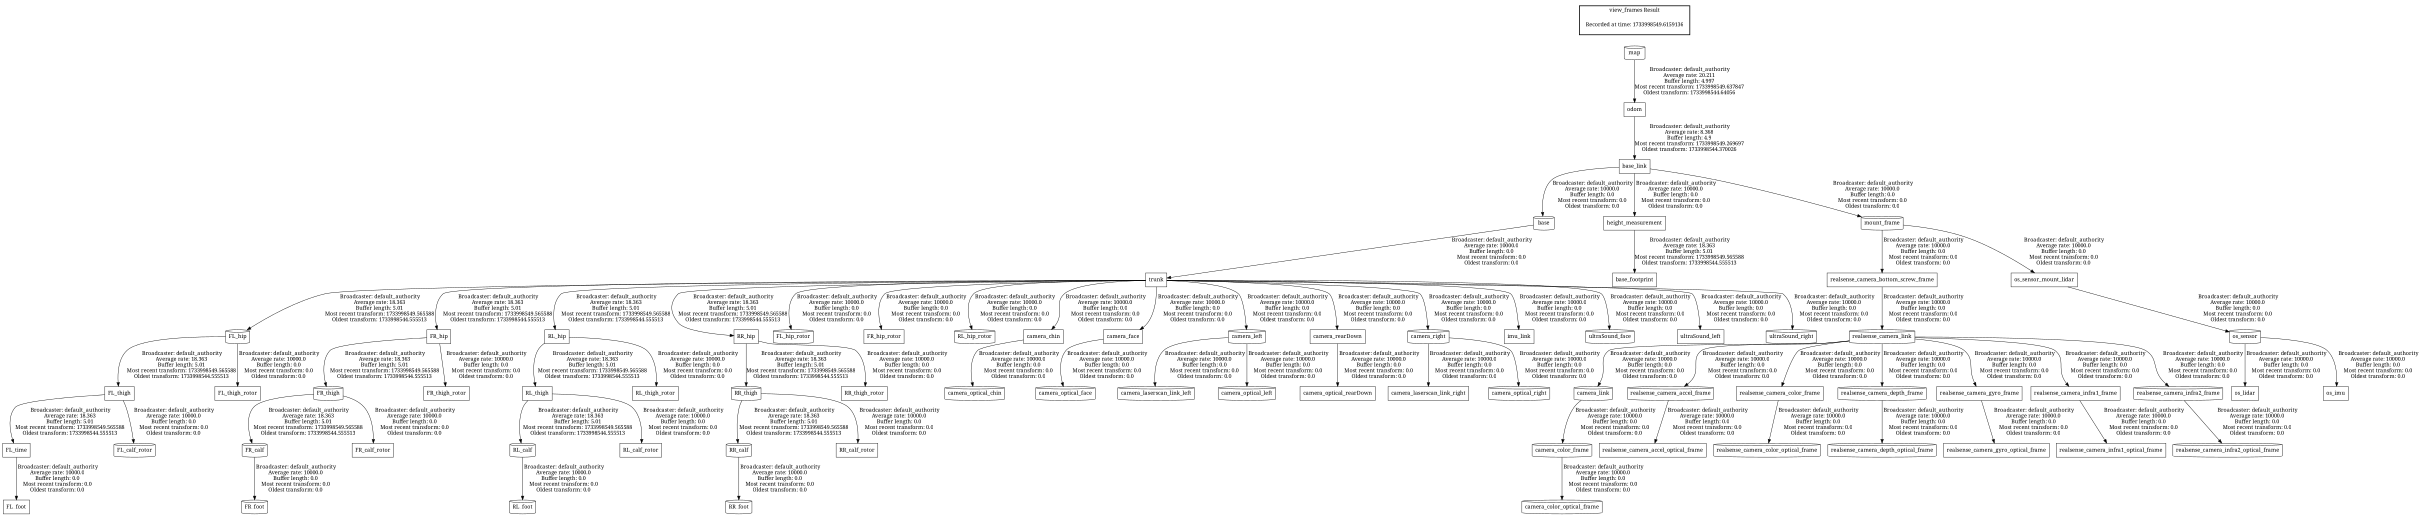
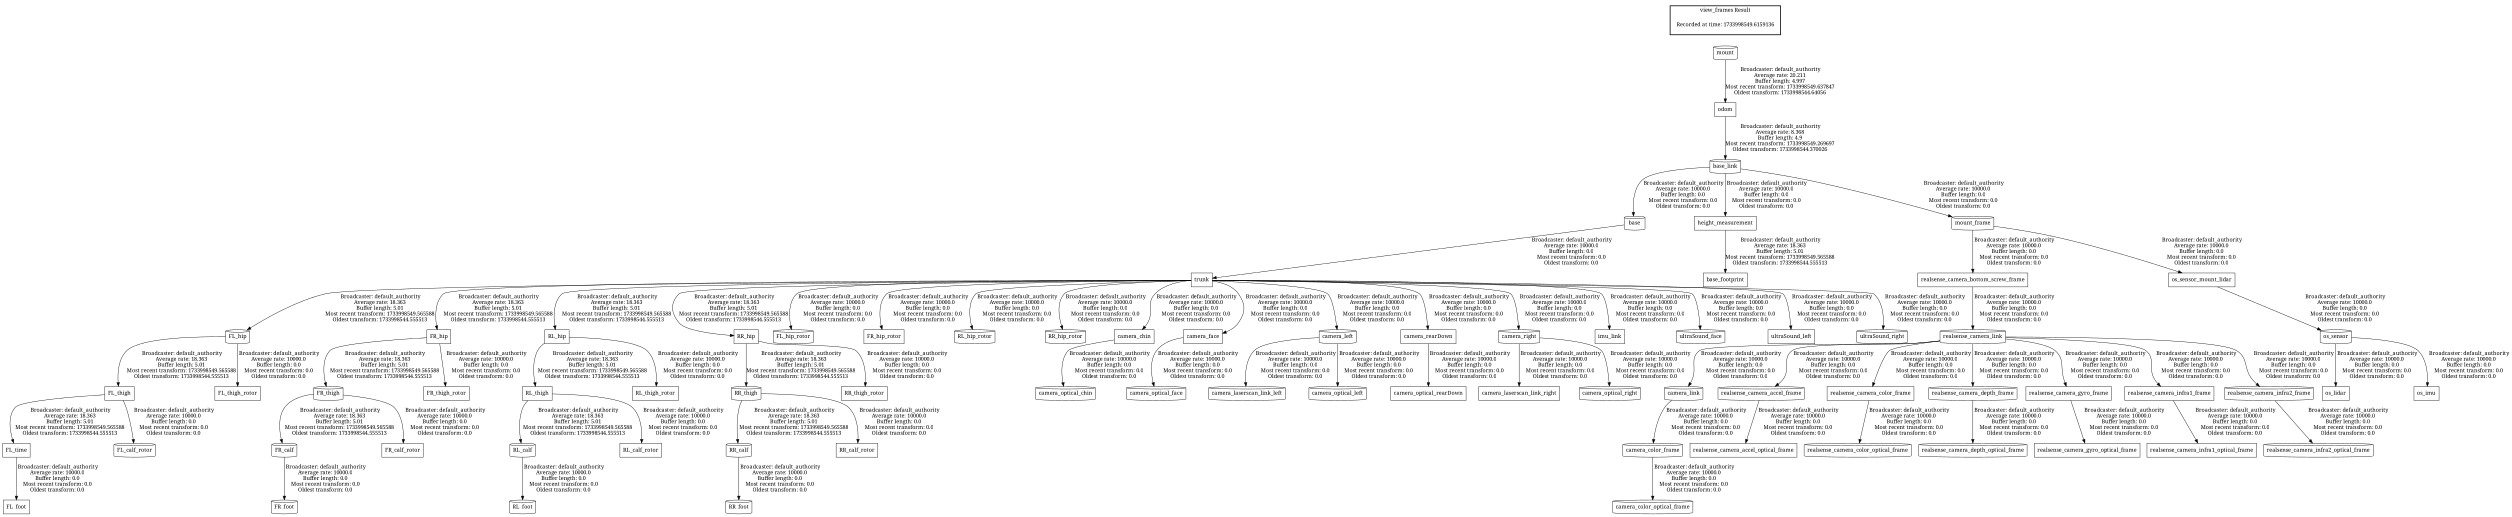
(1635, 53) -> (1725, 53)
(1635, 166) -> (1725, 166)
none -> (1065, 337)
